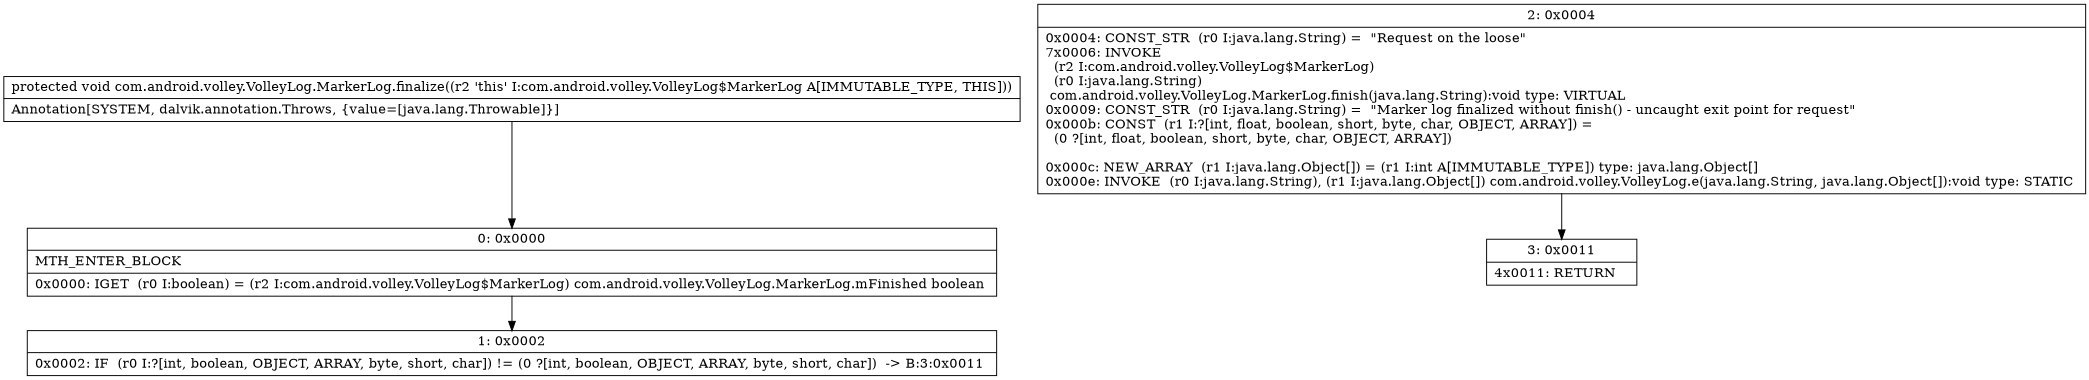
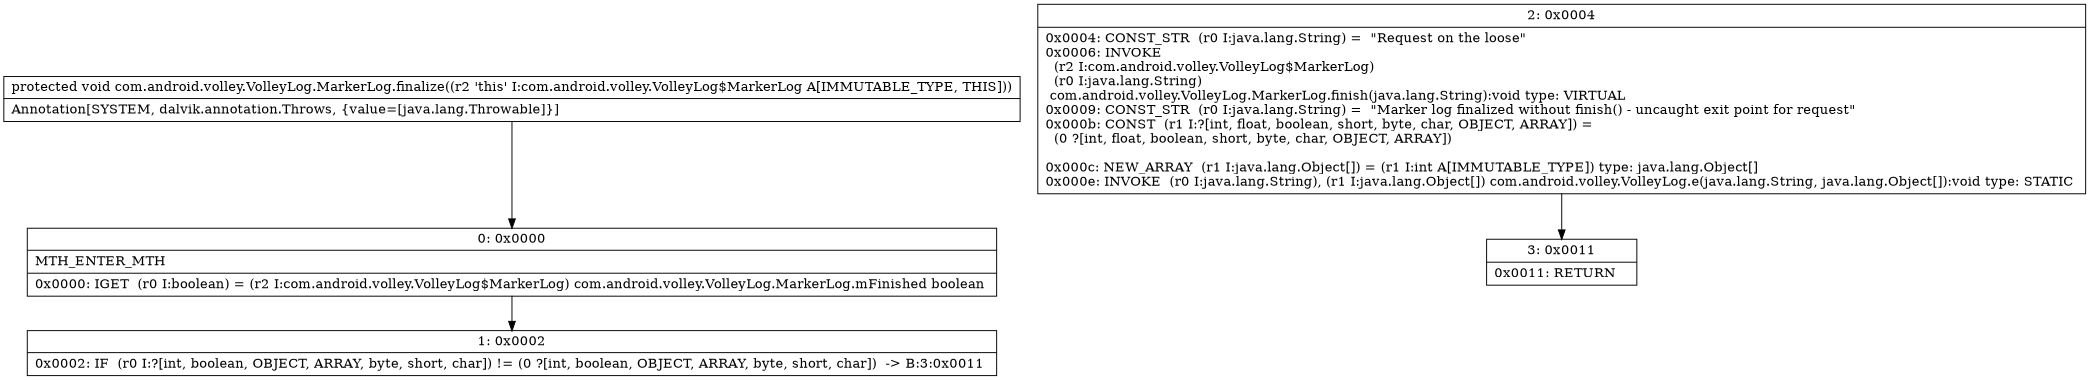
(1108, 53) -> (1108, 53)
(109, 261) -> (100, 261)
(1562, 273) -> (1562, 273)
